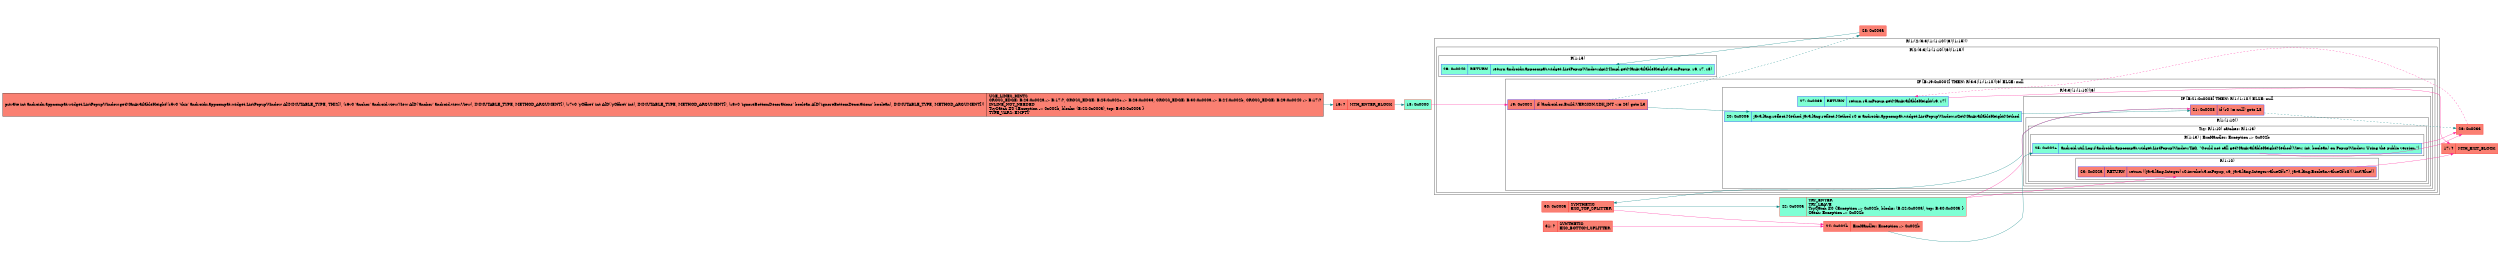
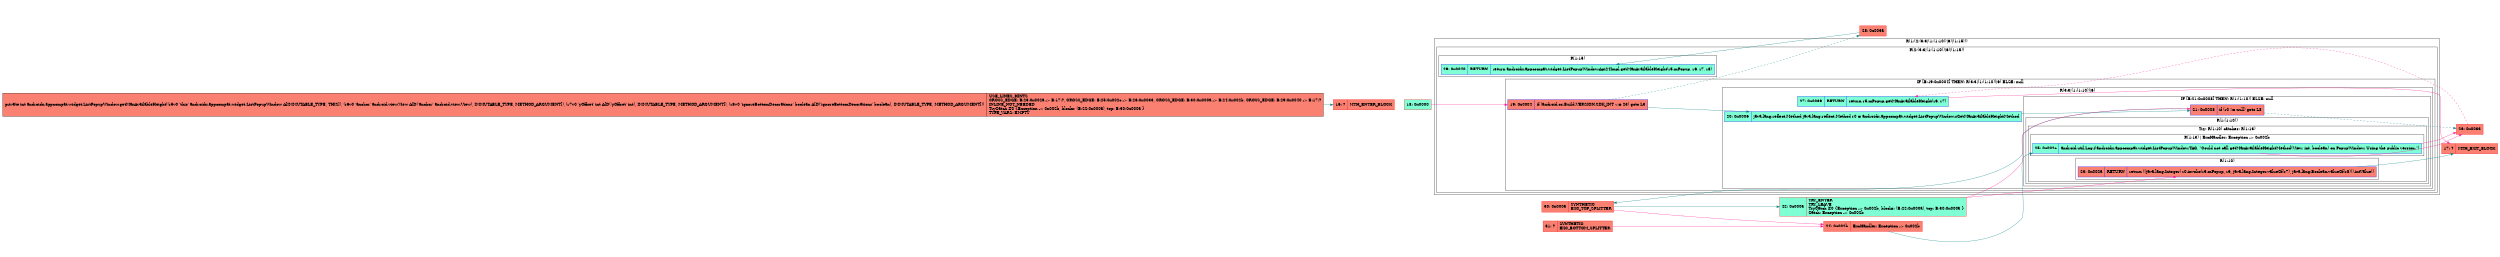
(1398, 105) -> none
(2404, 162) -> (2404, 162)
